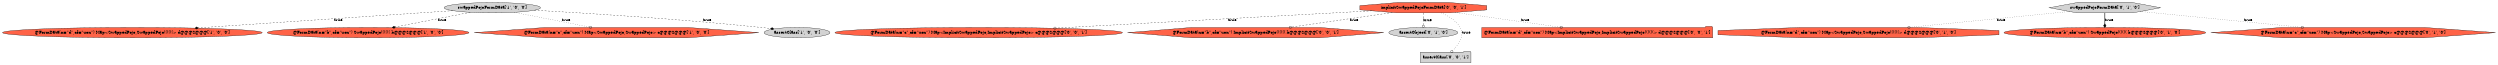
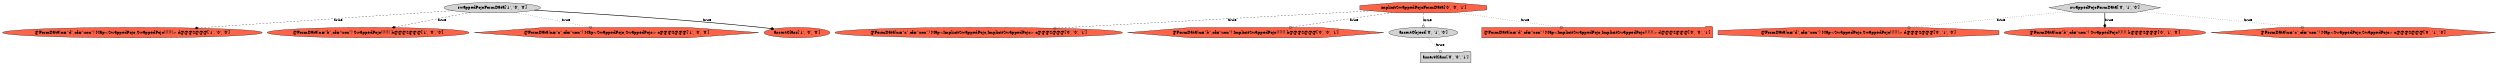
(653, 18) -> (653, 18)
(1461, 28) -> (1434, 44)
(797, 33) -> (797, 33)
